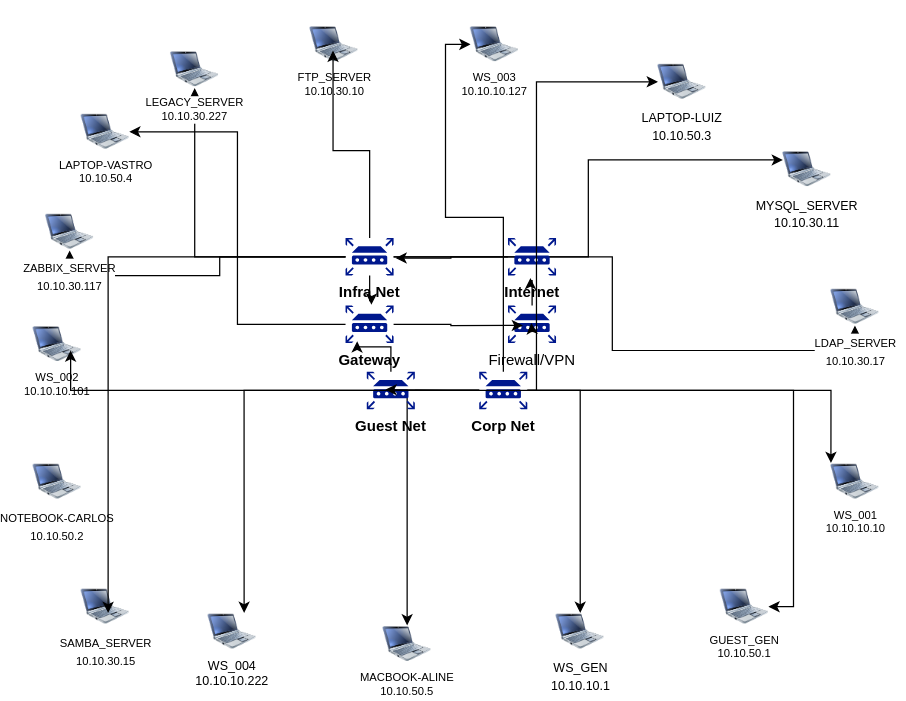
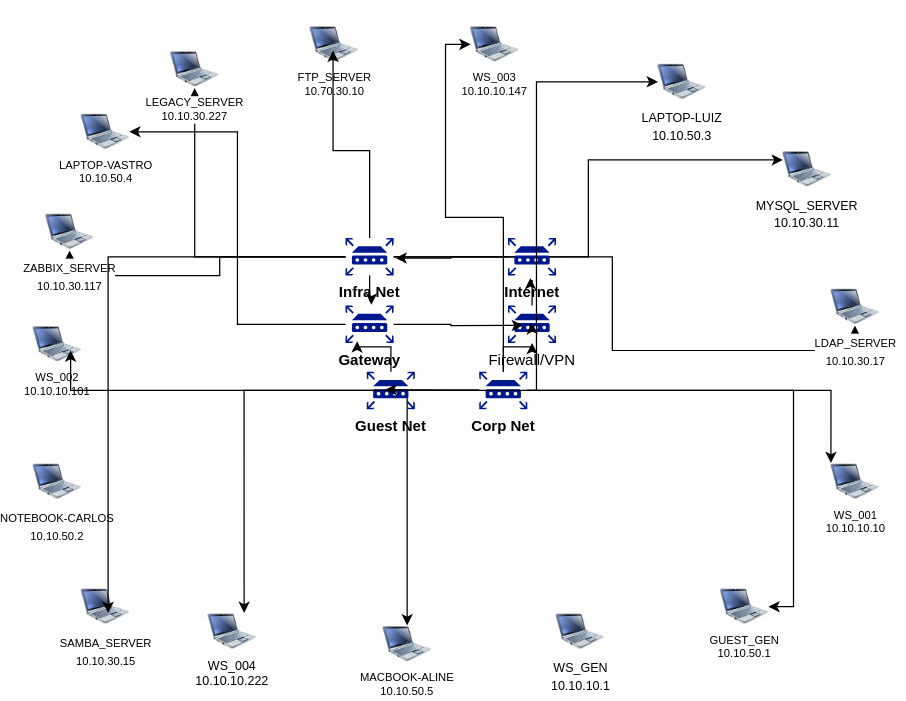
(335, 85) -> (335, 85)
(495, 85) -> (495, 85)
(580, 499) -> (520, 347)
